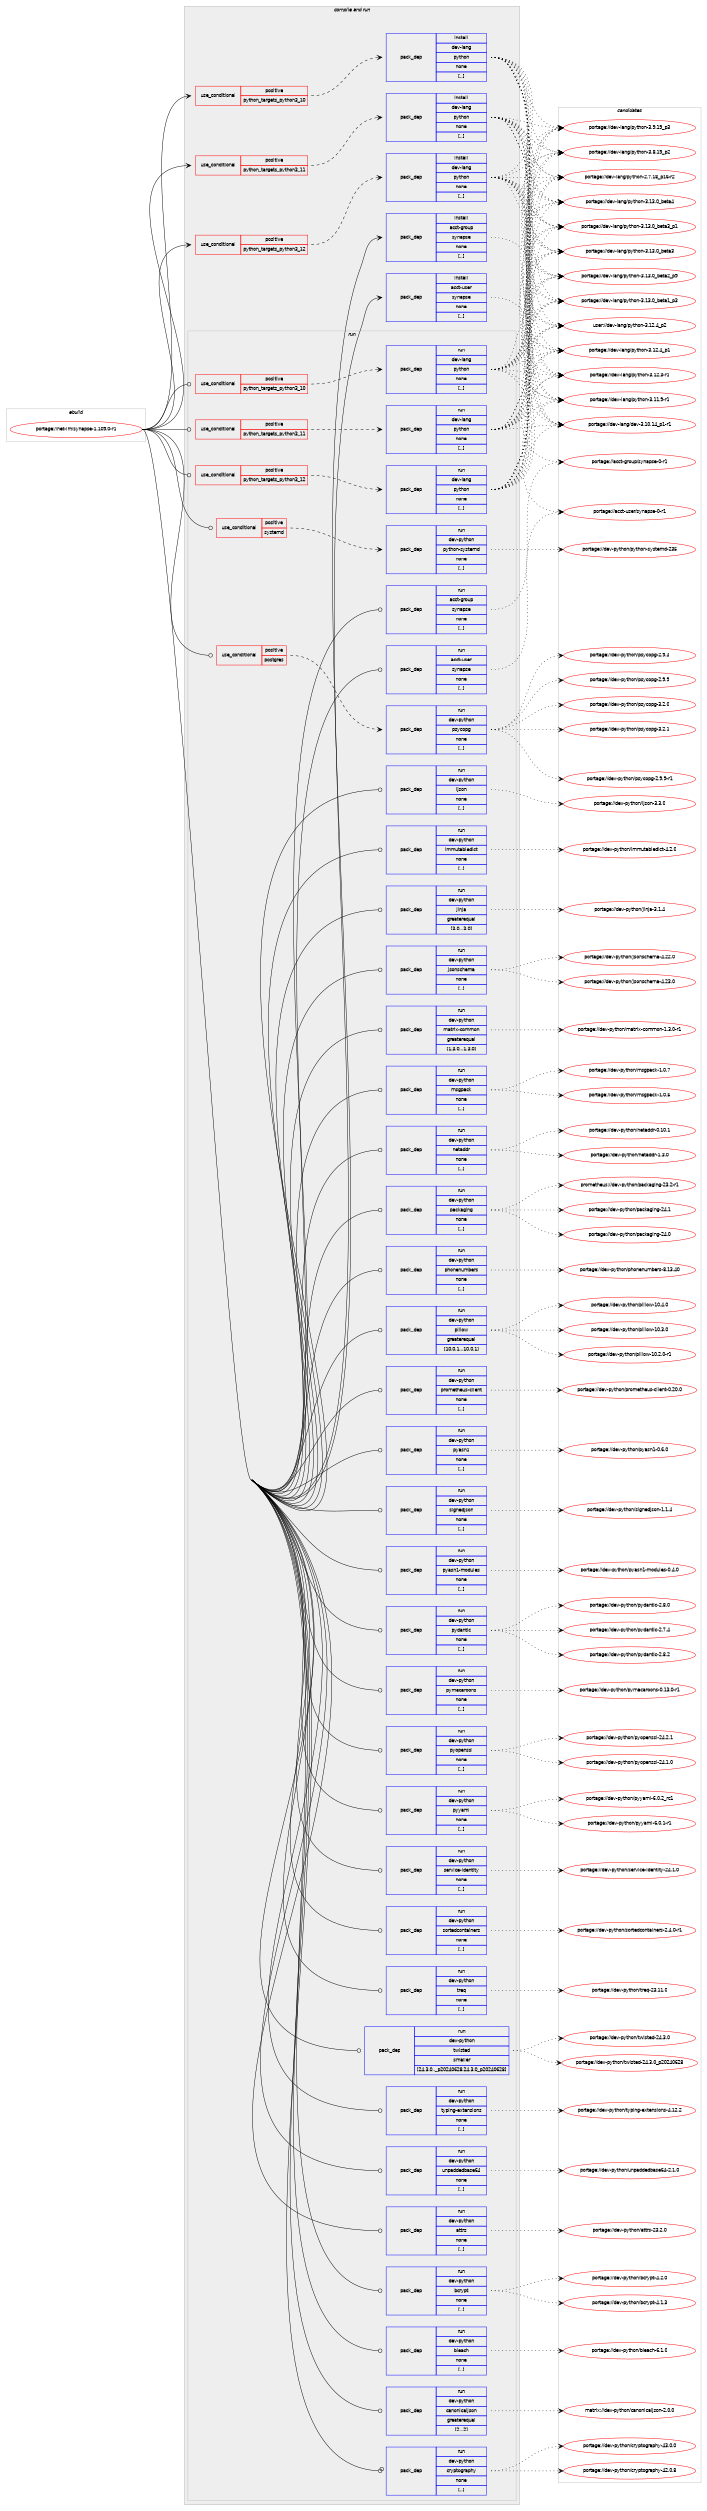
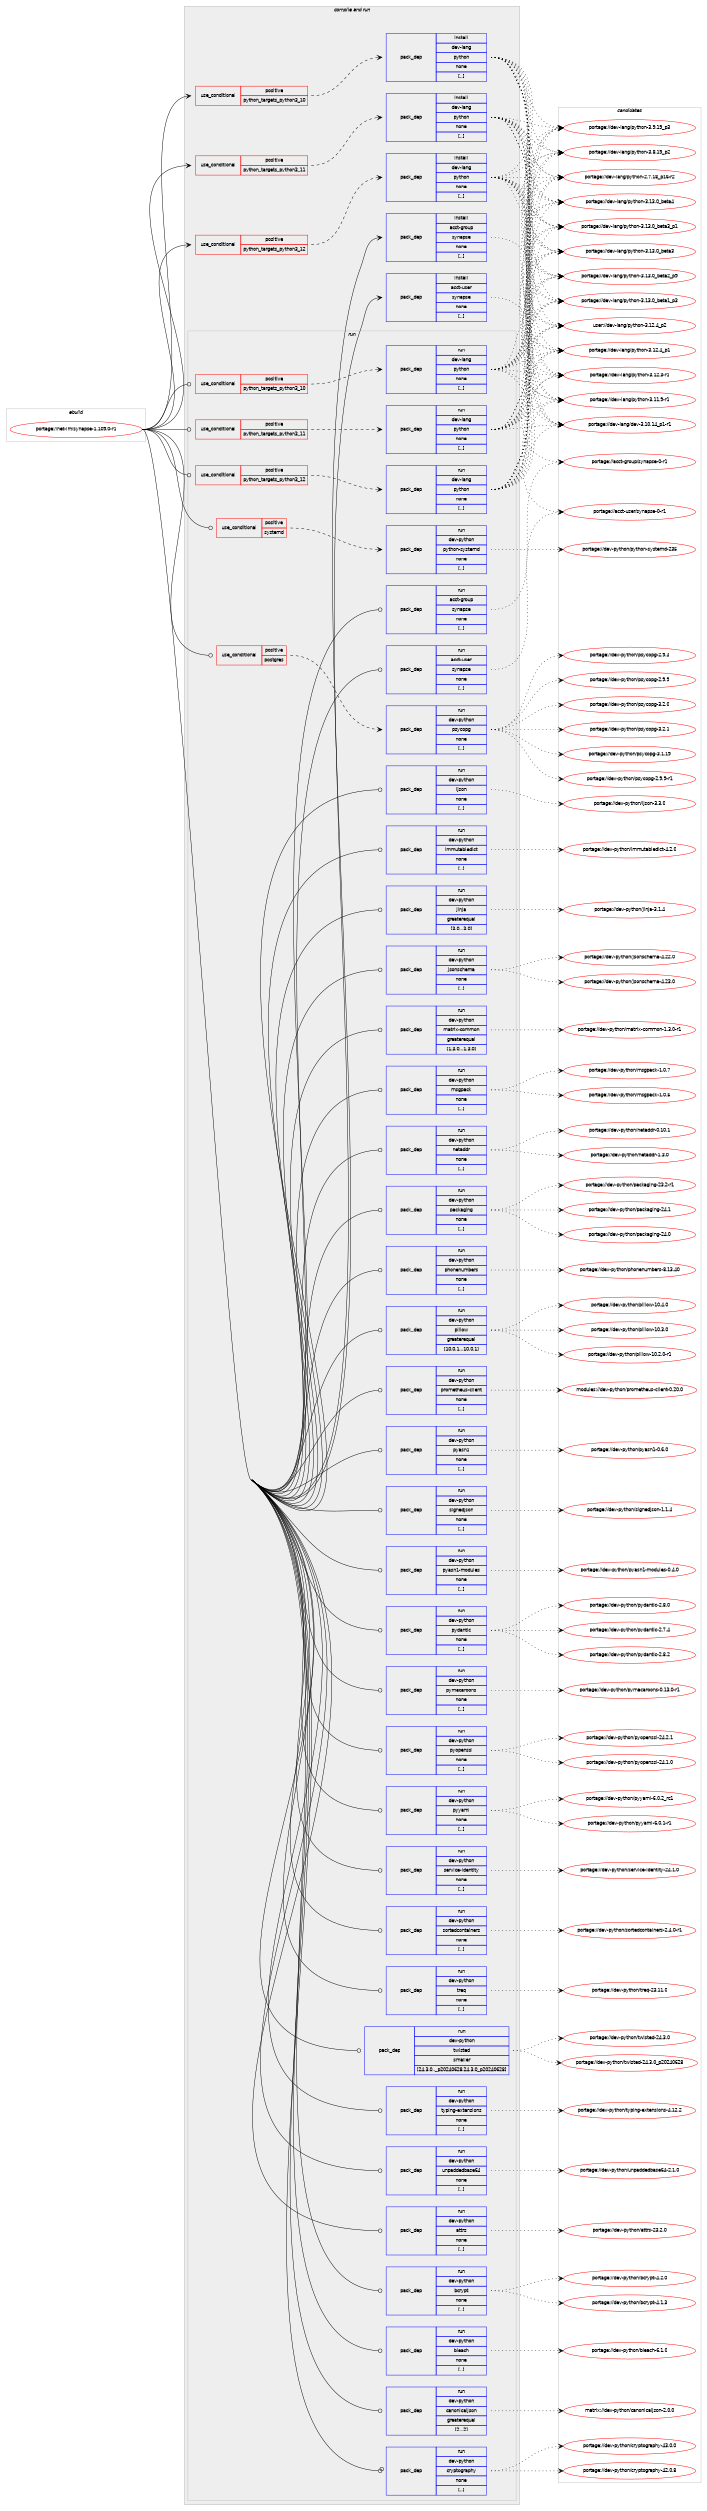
none -> (630, 754)
(630, 1185) -> (630, 1185)
(630, 1390) -> (630, 1390)
